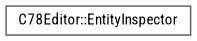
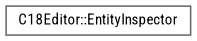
(98, 21) -> (98, 21)
